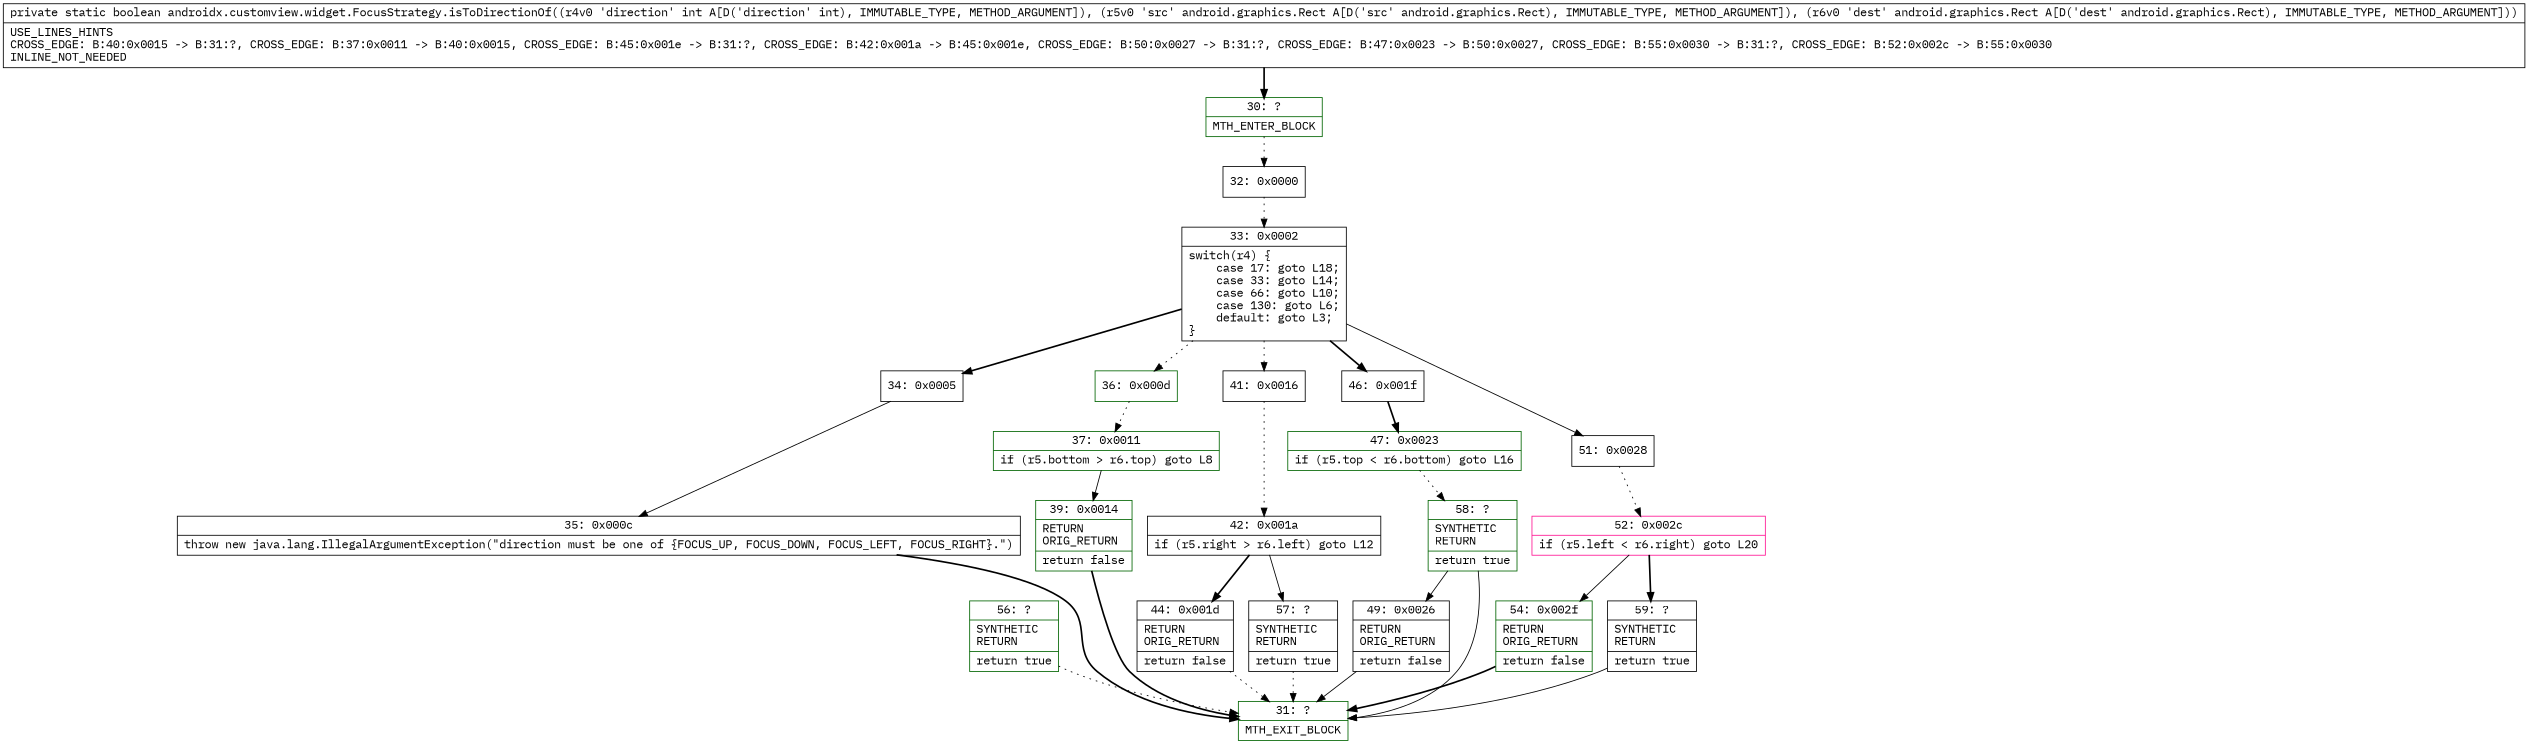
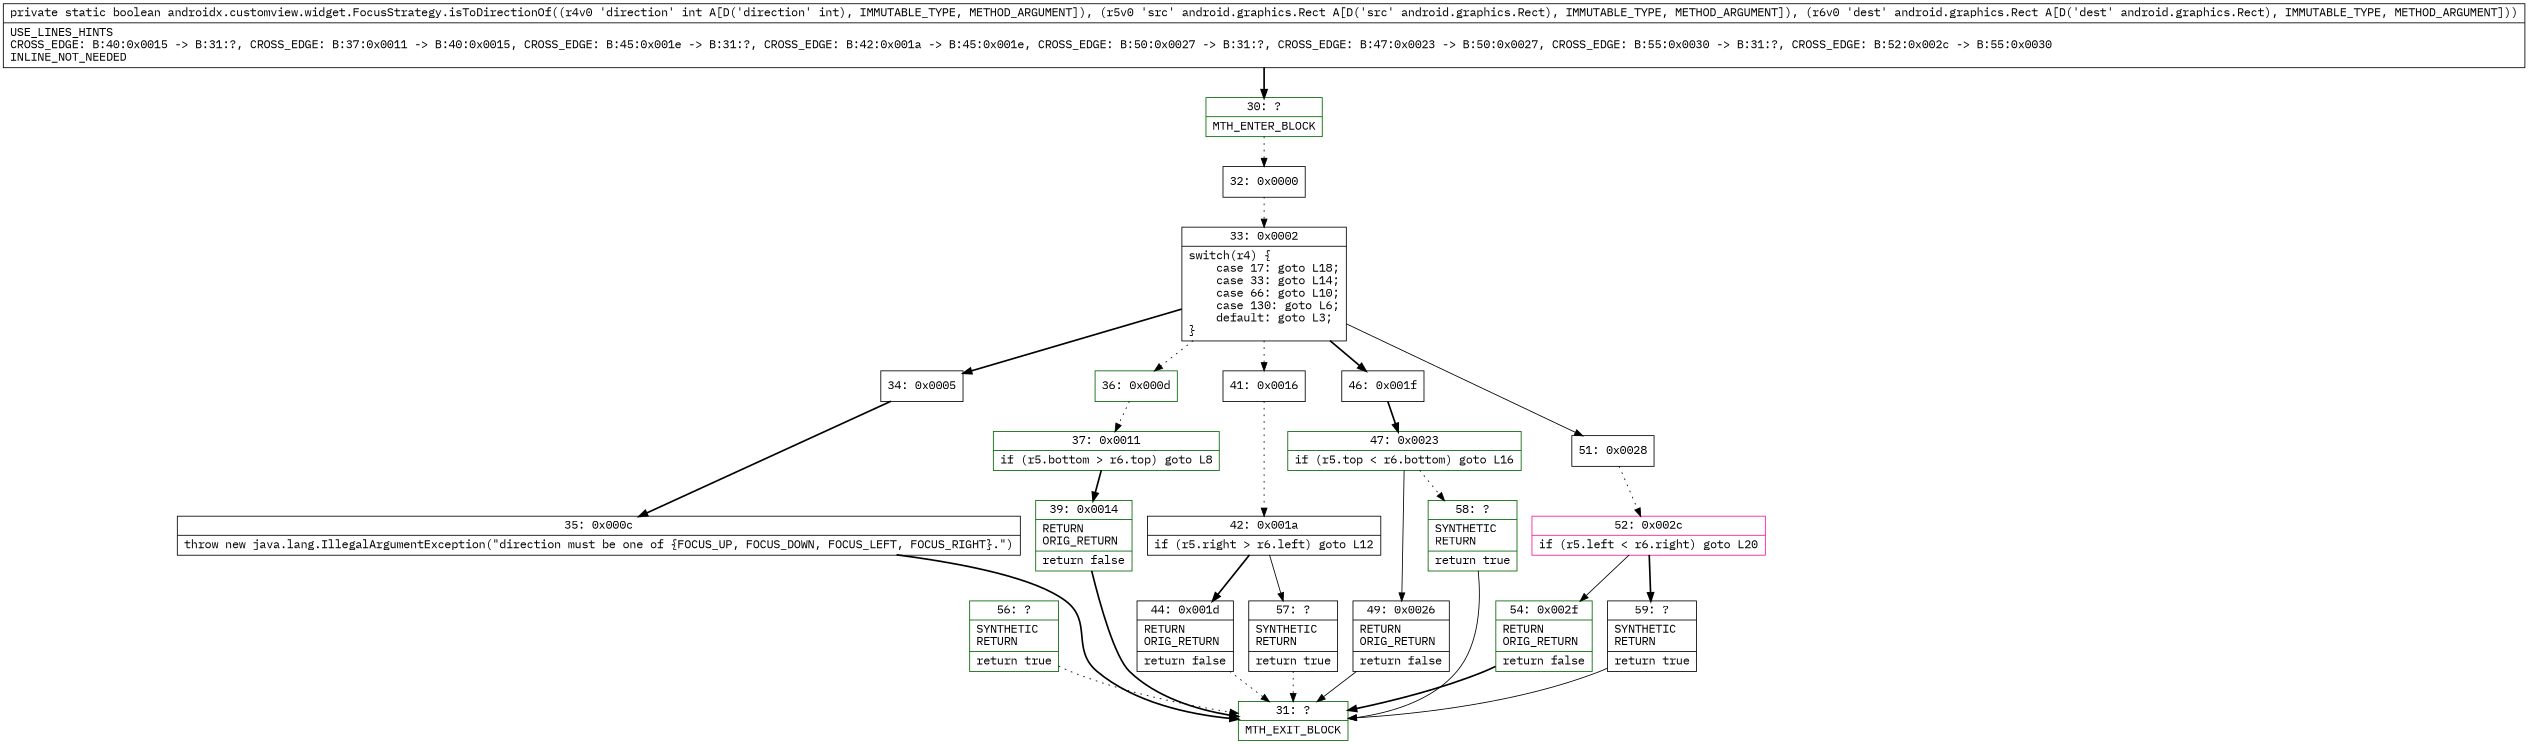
(769, 457) -> (769, 457)
(1098, 481) -> (1098, 481)
(1439, 583) -> (1403, 532)
